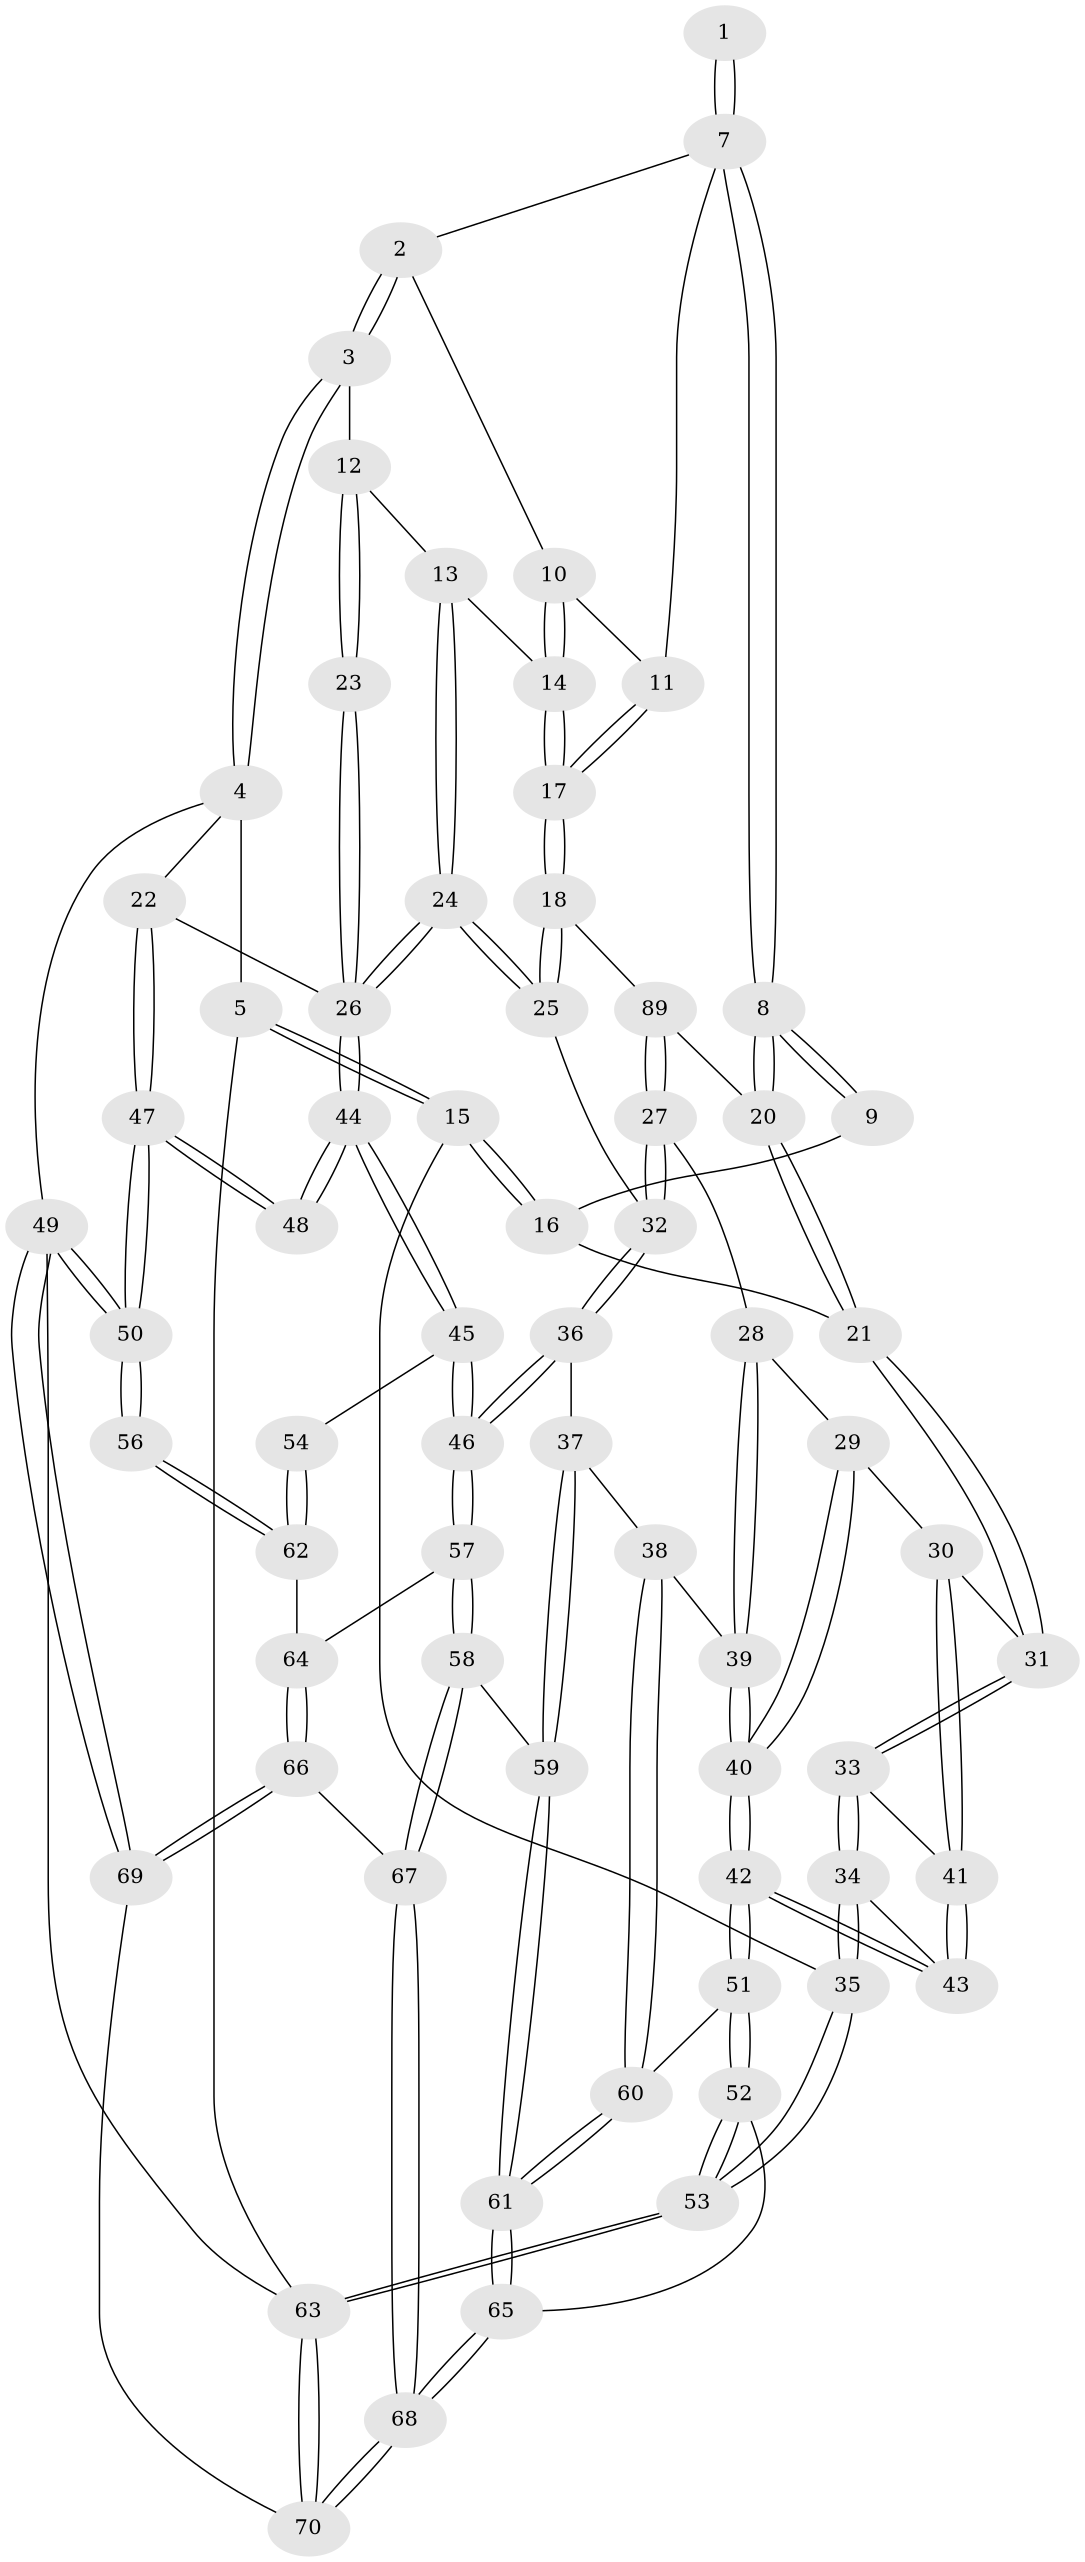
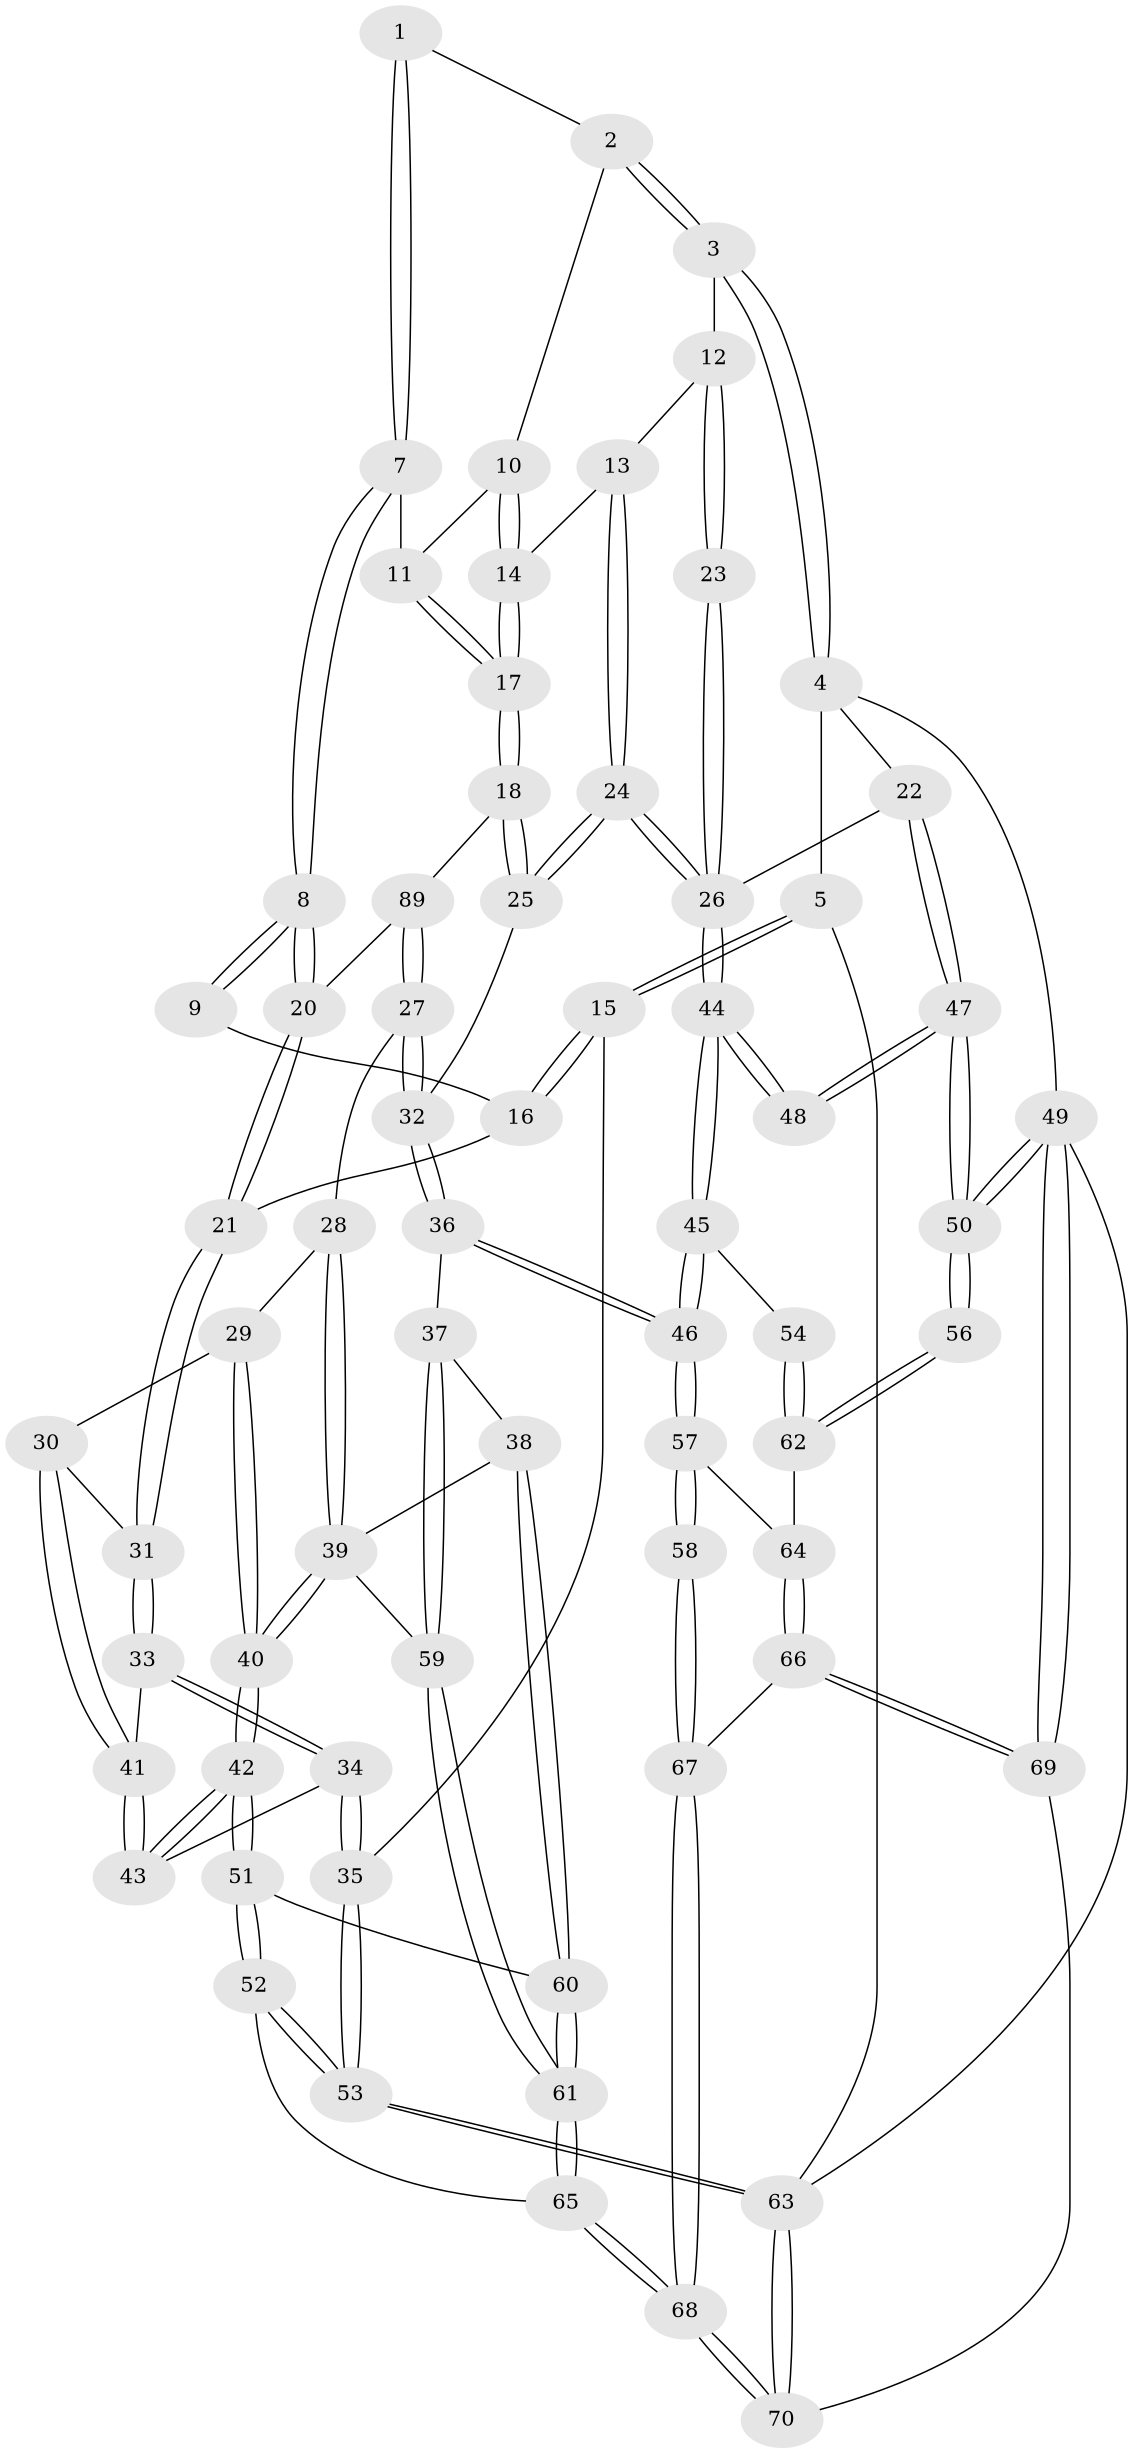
(563, 196) -> (506, 87)
(505, 1715) -> (384, 1606)
